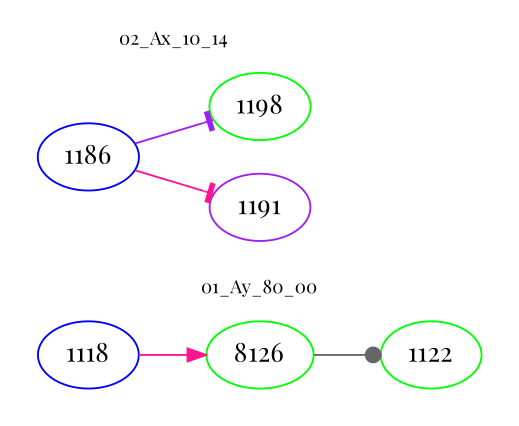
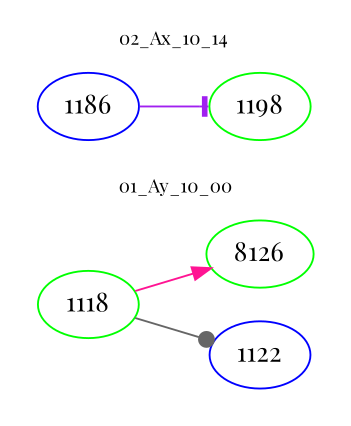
(260, 207) -> none
(260, 289) -> (176, 188)
(88, 355) -> (88, 304)
(340, 355) -> (167, 328)
(431, 355) -> (260, 355)
